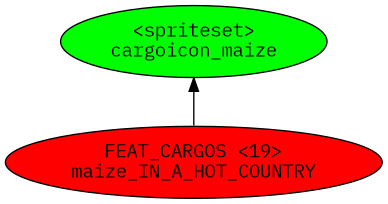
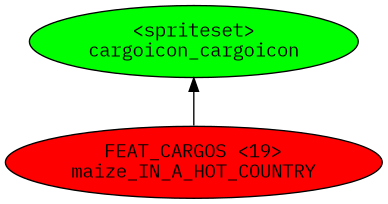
(194, 42) -> (194, 42)
